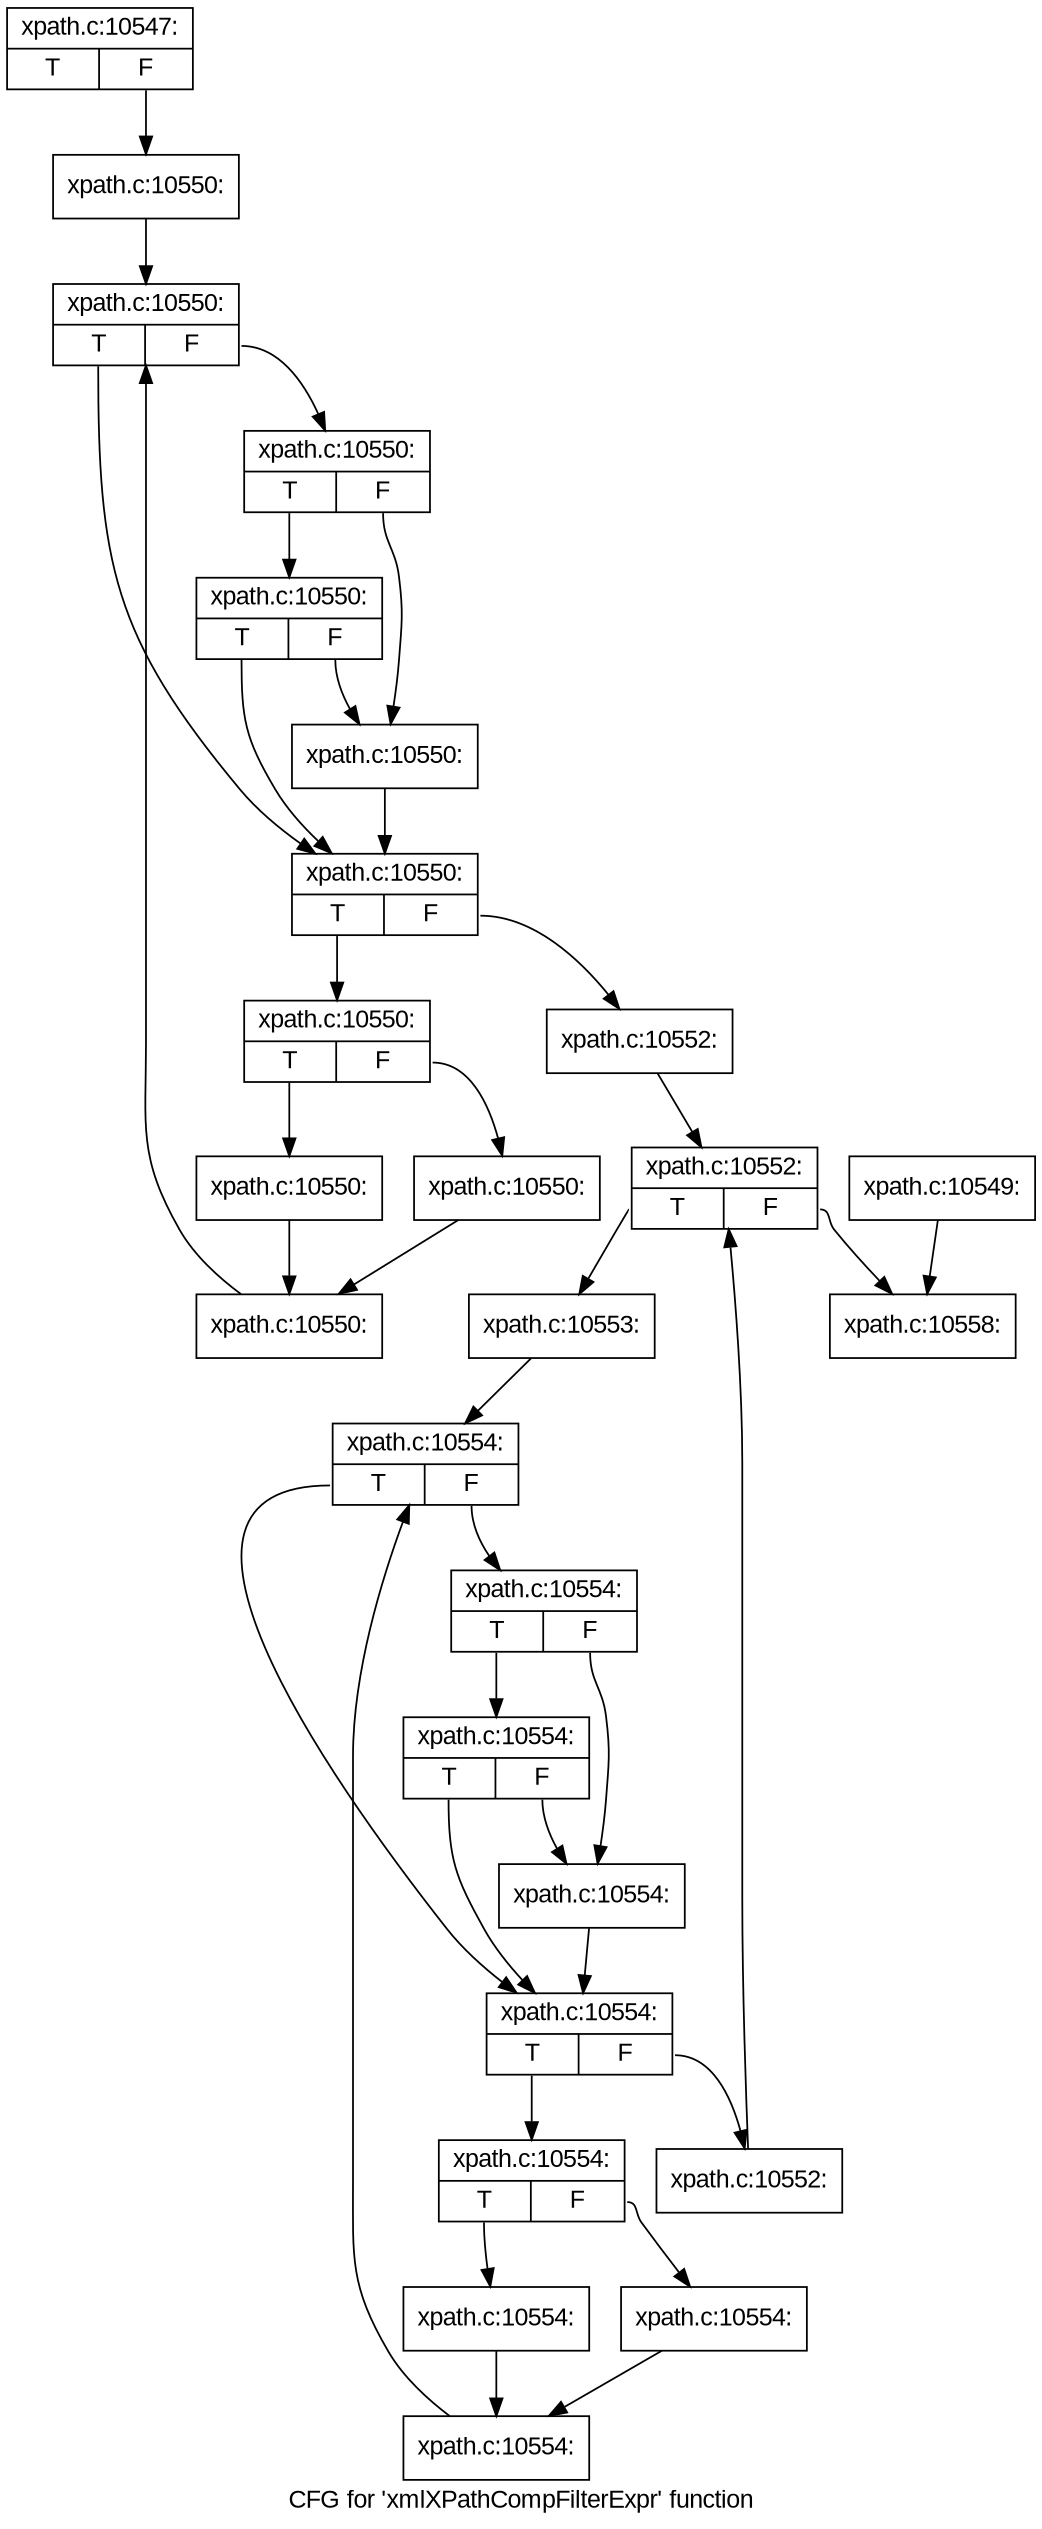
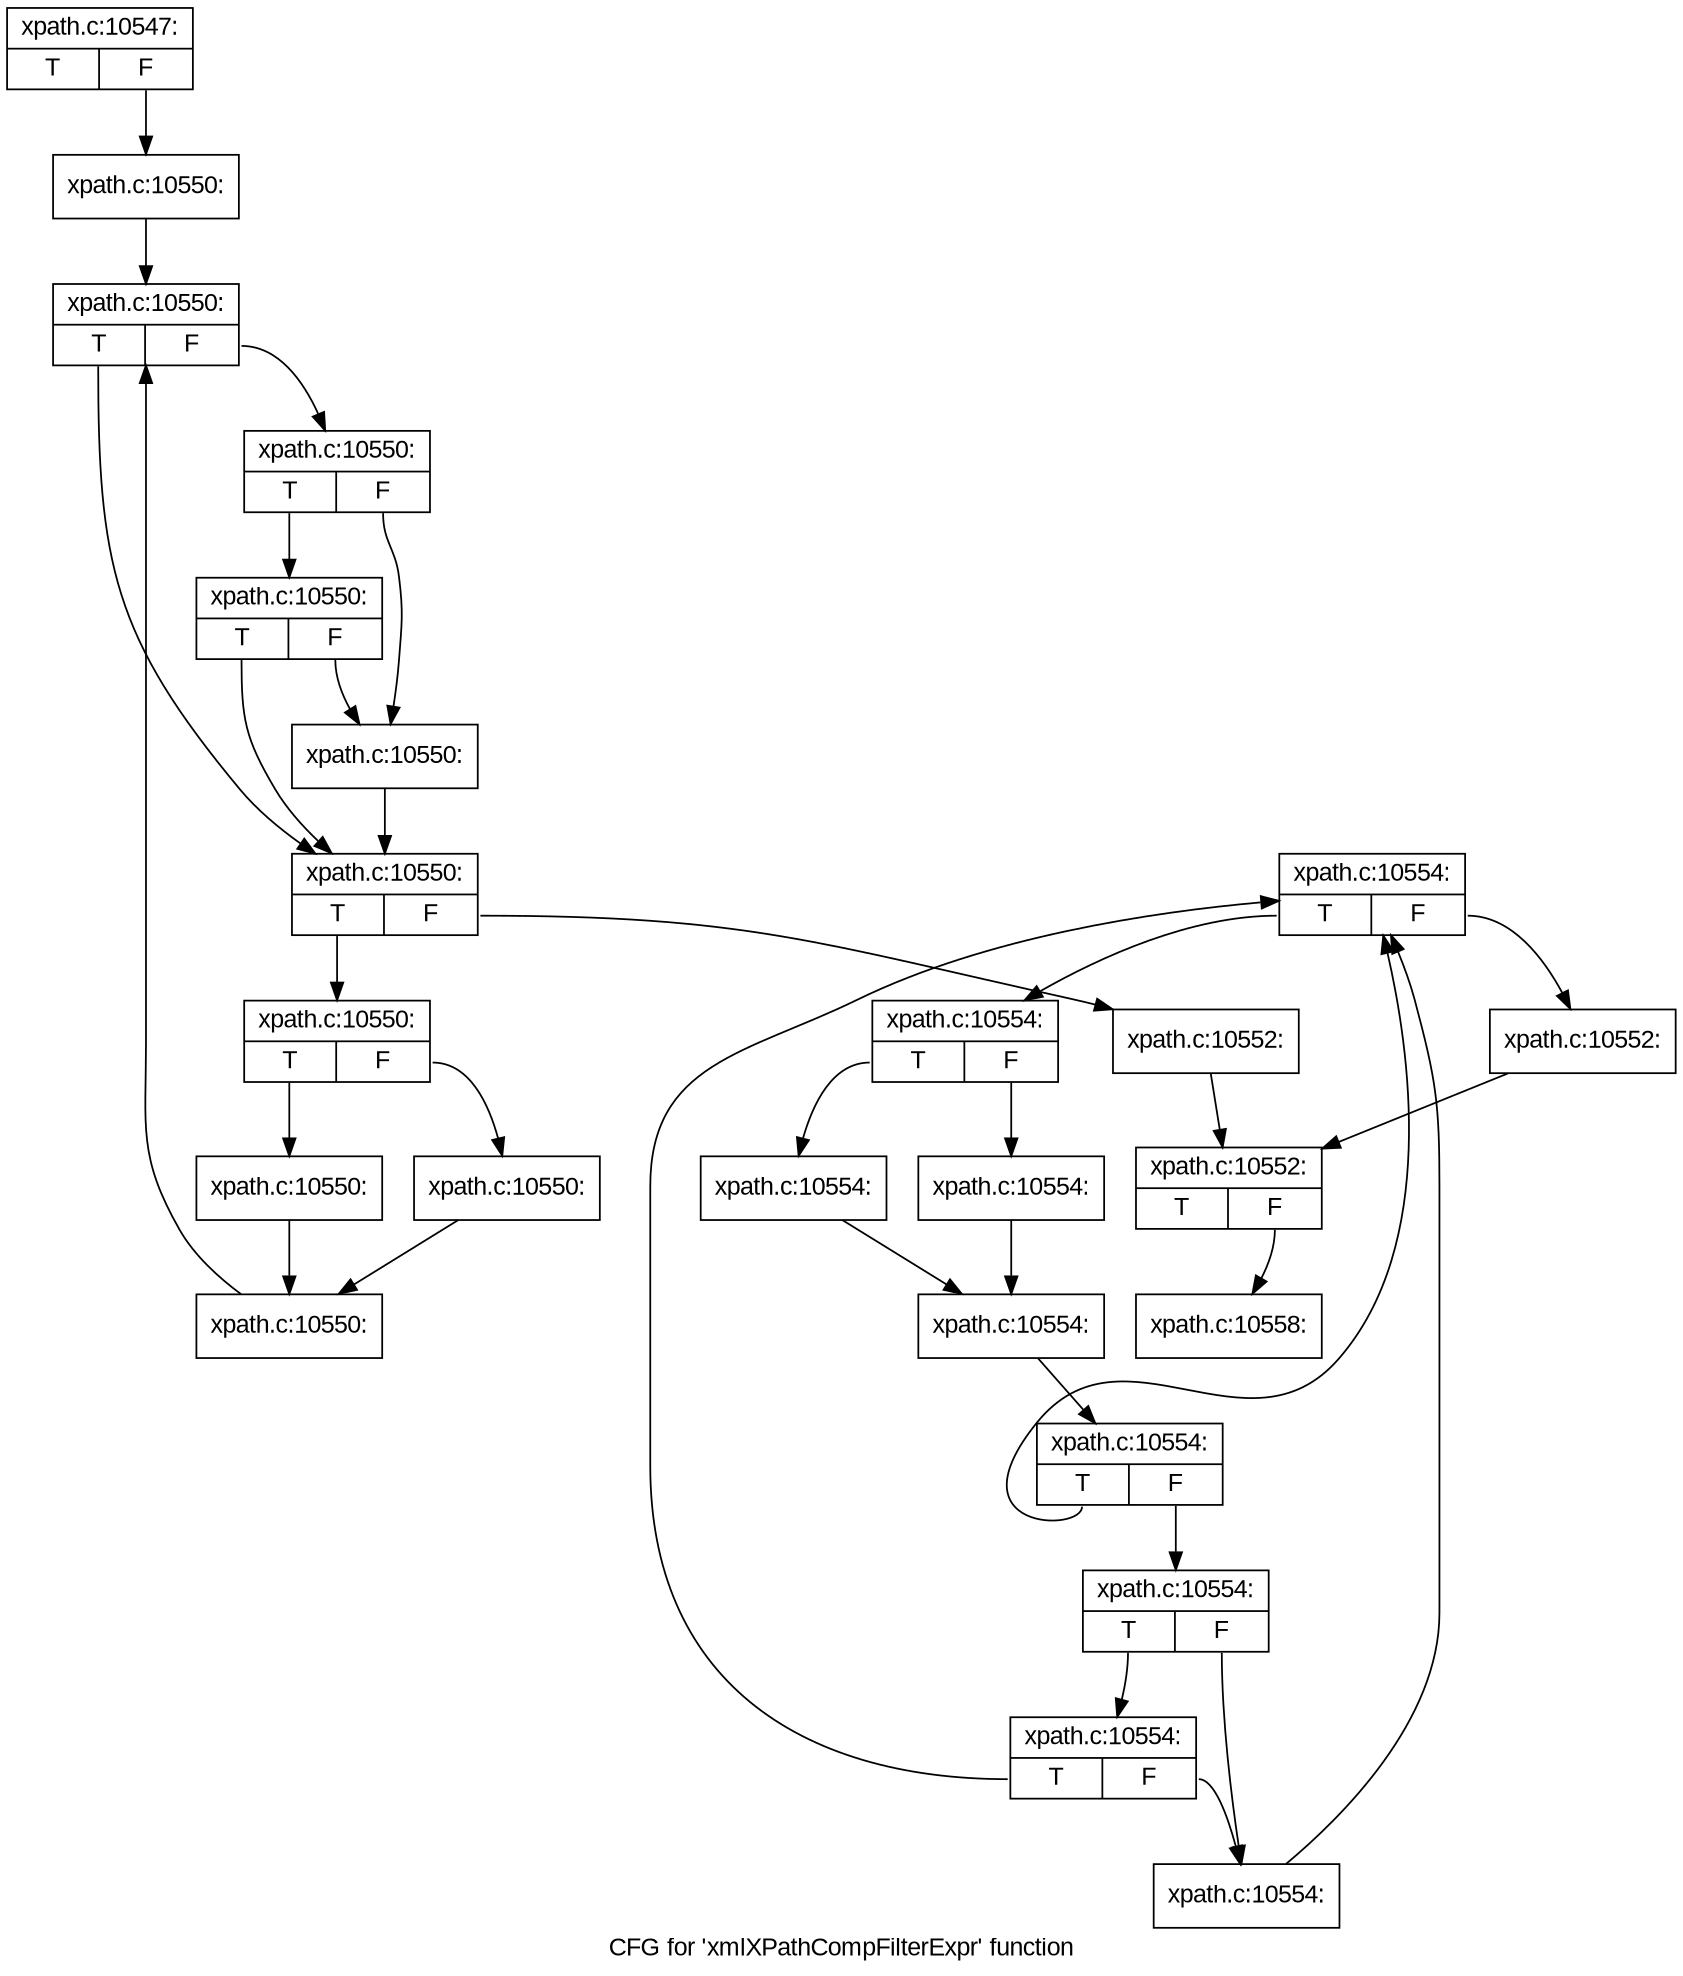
(942, 1188) -> none
(562, 1326) -> none
